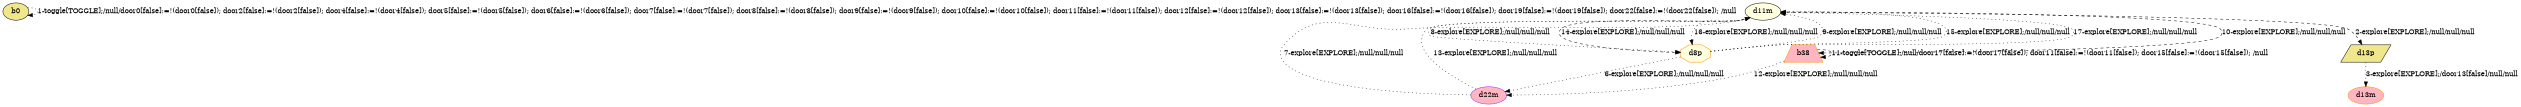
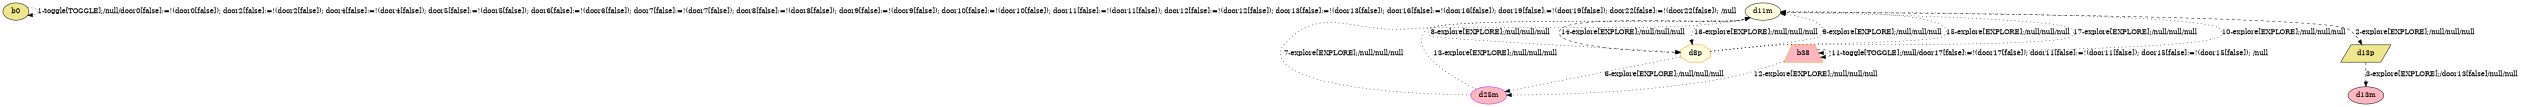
(2204, 24) -> (2204, 24)
(2366, 72) -> (2366, 72)
(1489, 95) -> (1489, 95)
(2366, 95) -> (2366, 95)
